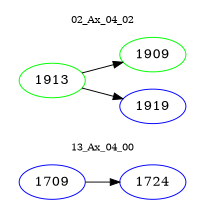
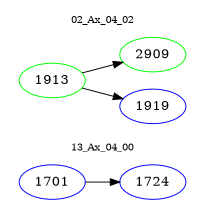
(153, 55) -> (153, 55)
(52, 182) -> (52, 182)
